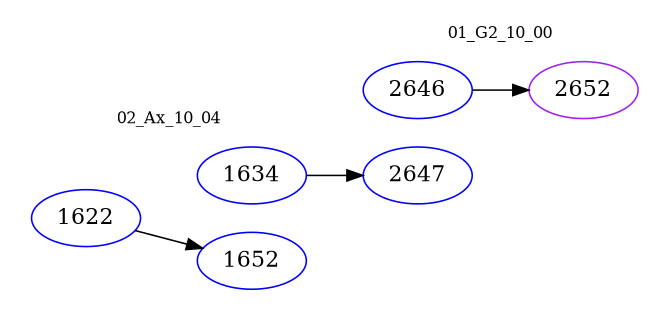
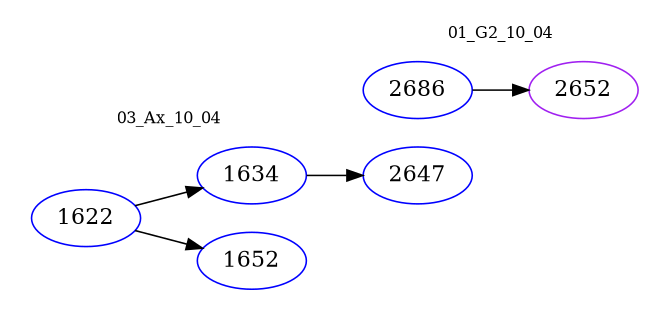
(501, 34) -> (501, 34)
(418, 90) -> (418, 90)
(169, 119) -> (169, 119)
none -> (161, 199)
